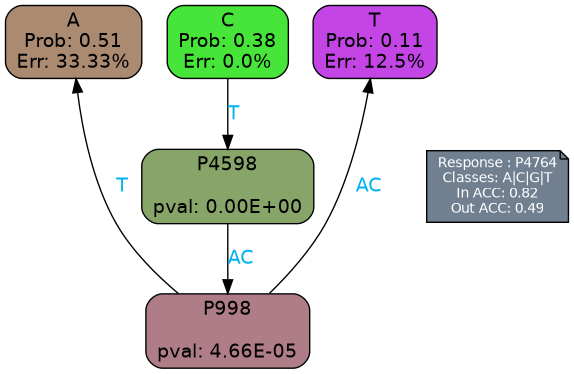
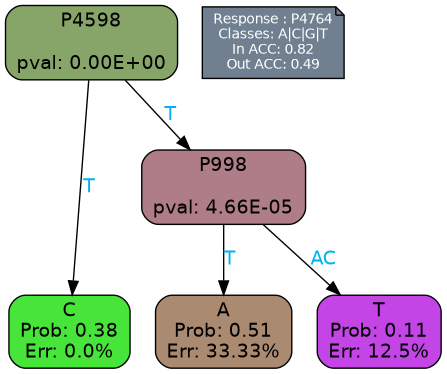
(228, 107) -> (81, 181)
(241, 259) -> (171, 115)
